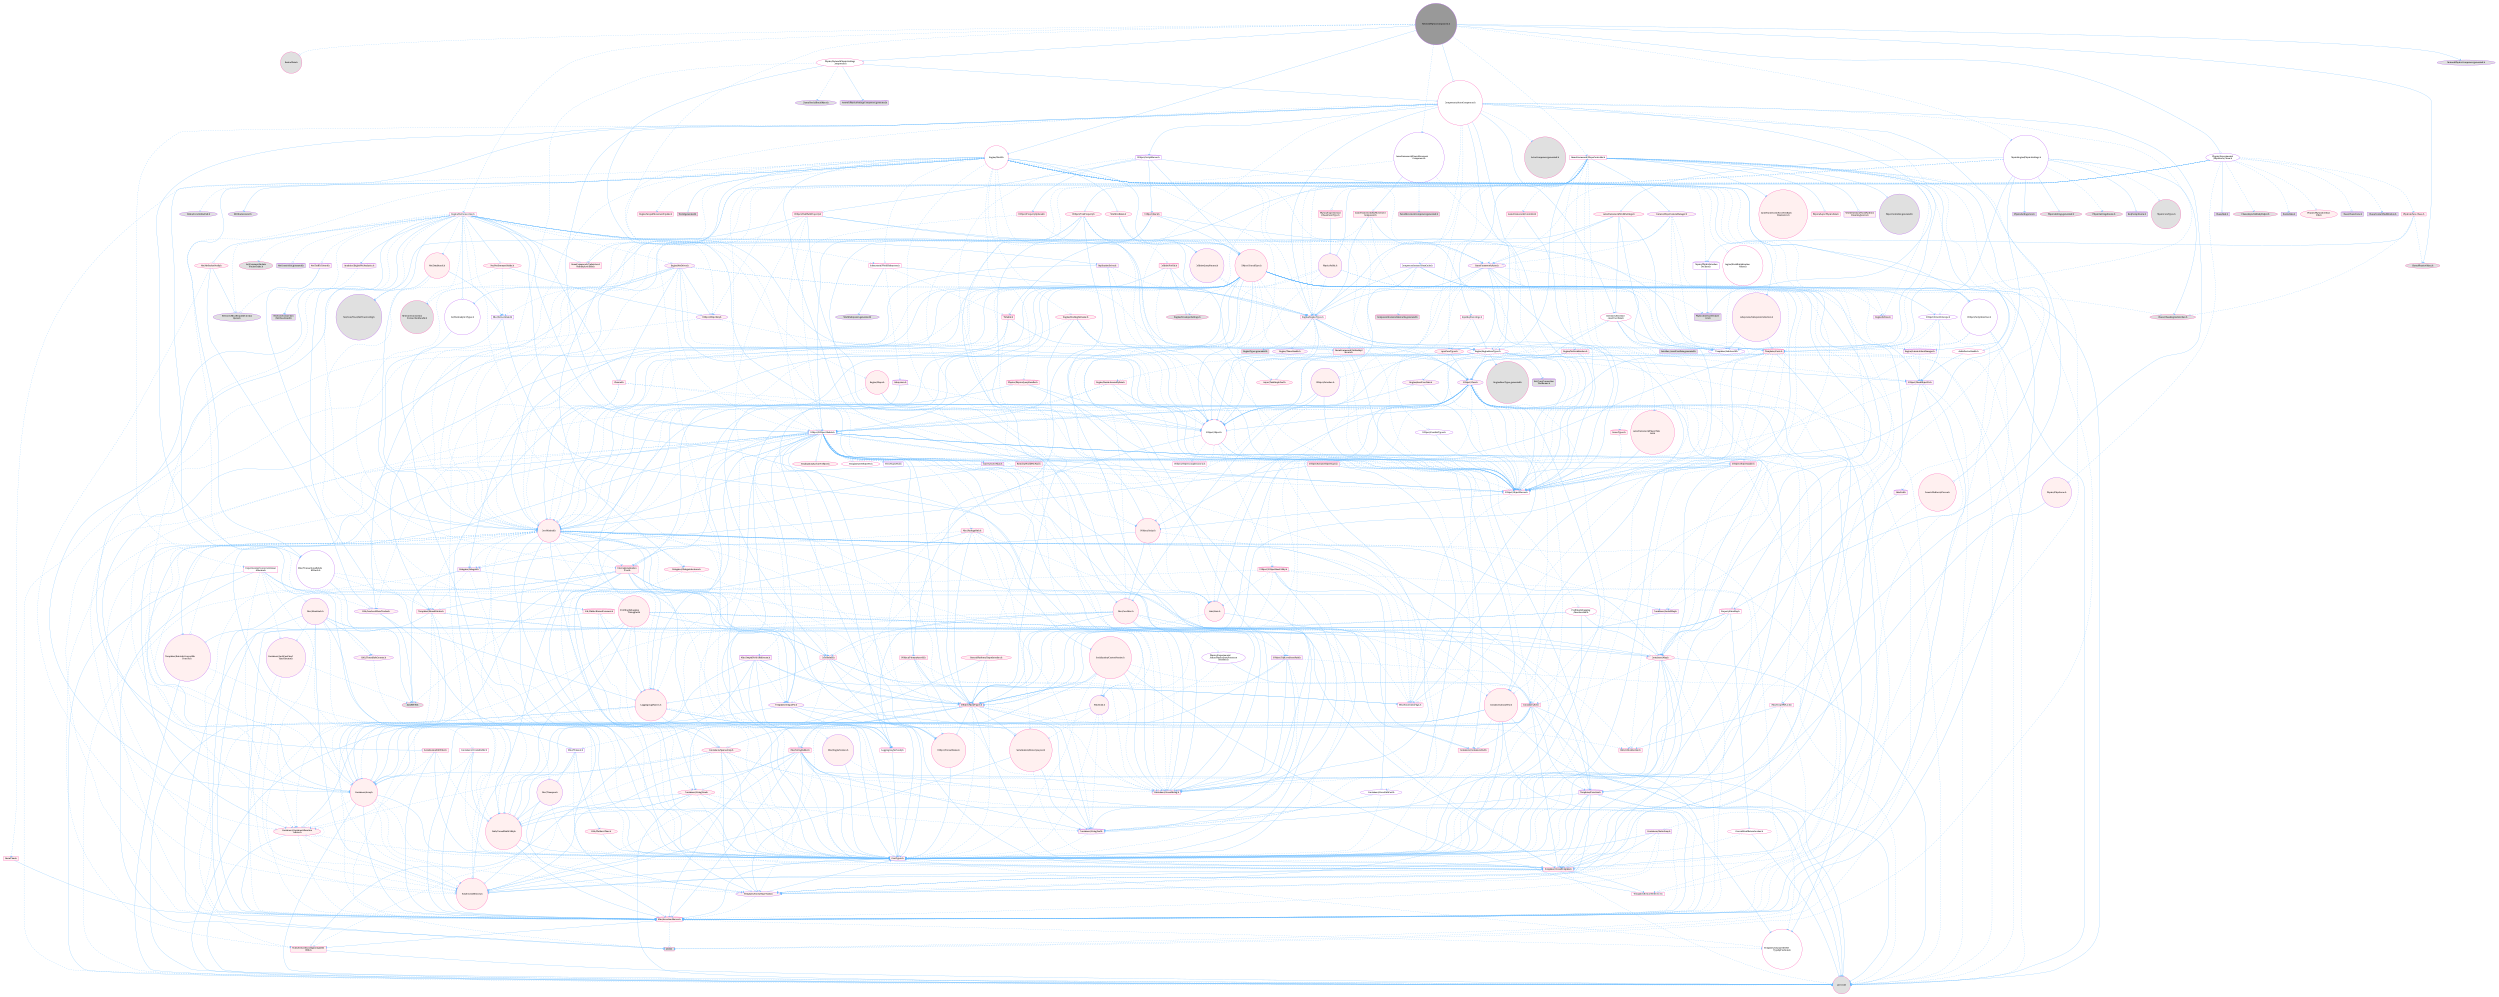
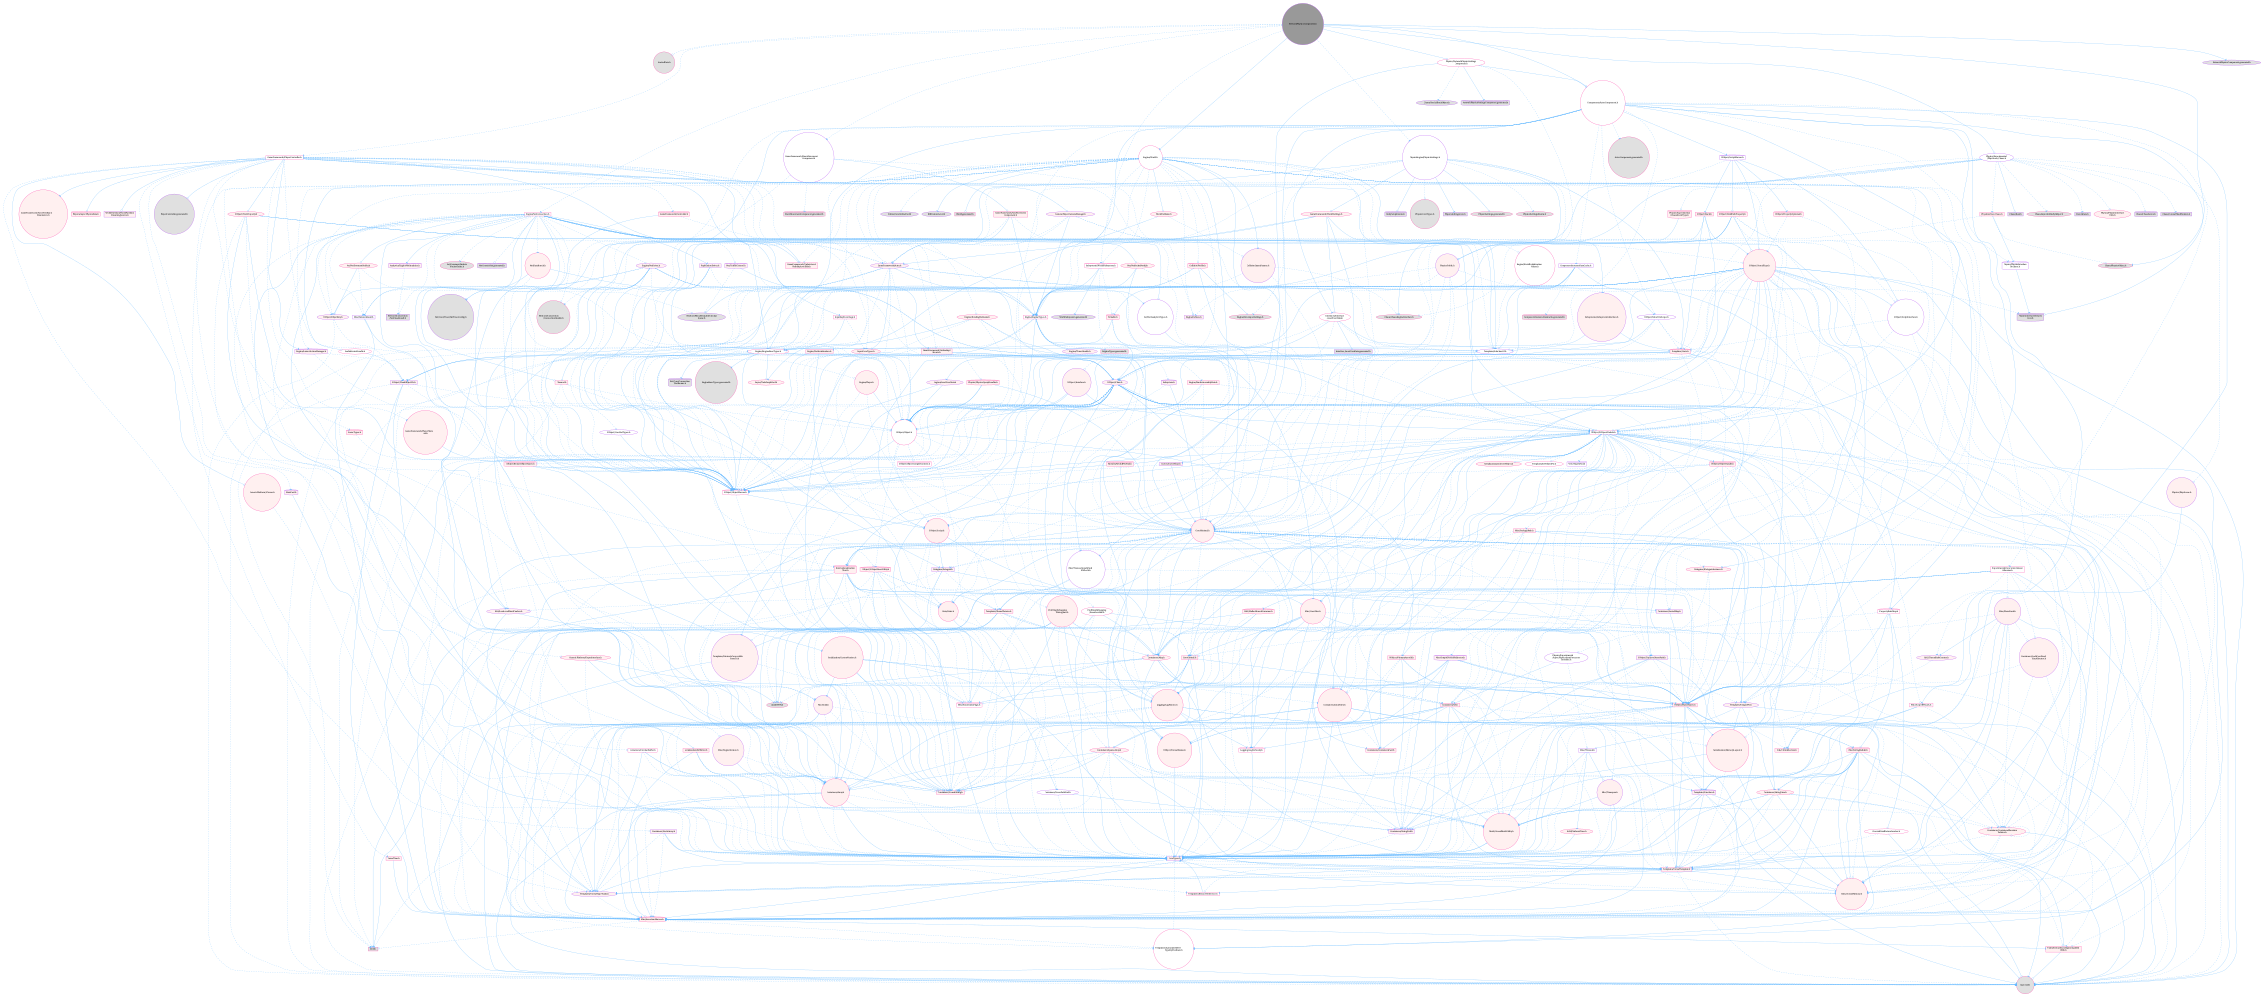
(656, 214) -> none
